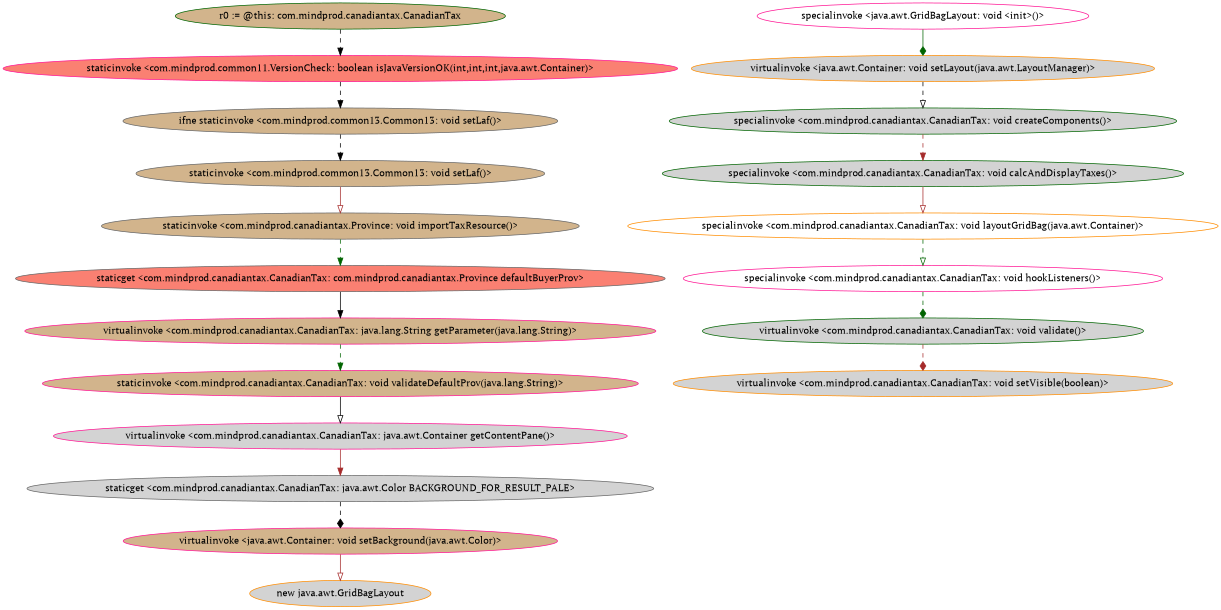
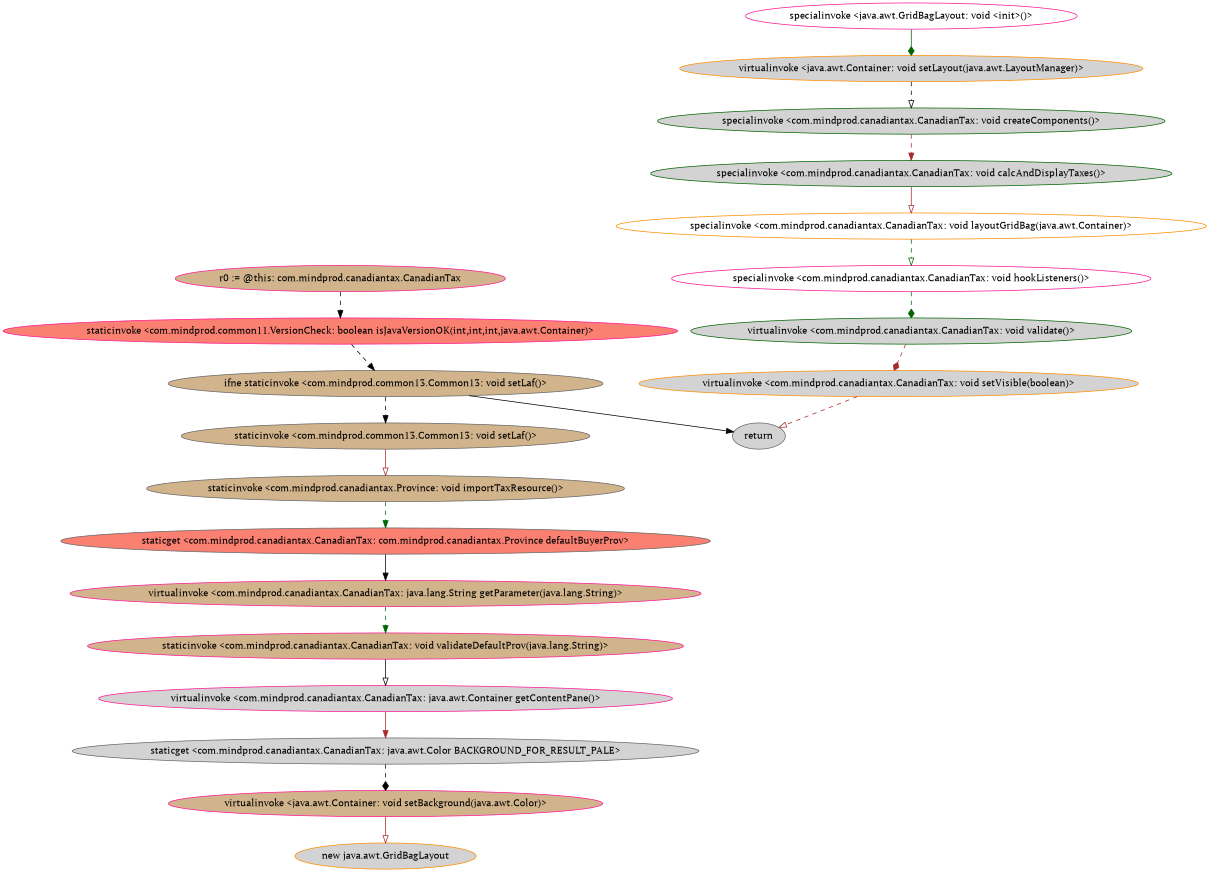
(340, 16) -> (340, 279)
none -> (759, 436)
